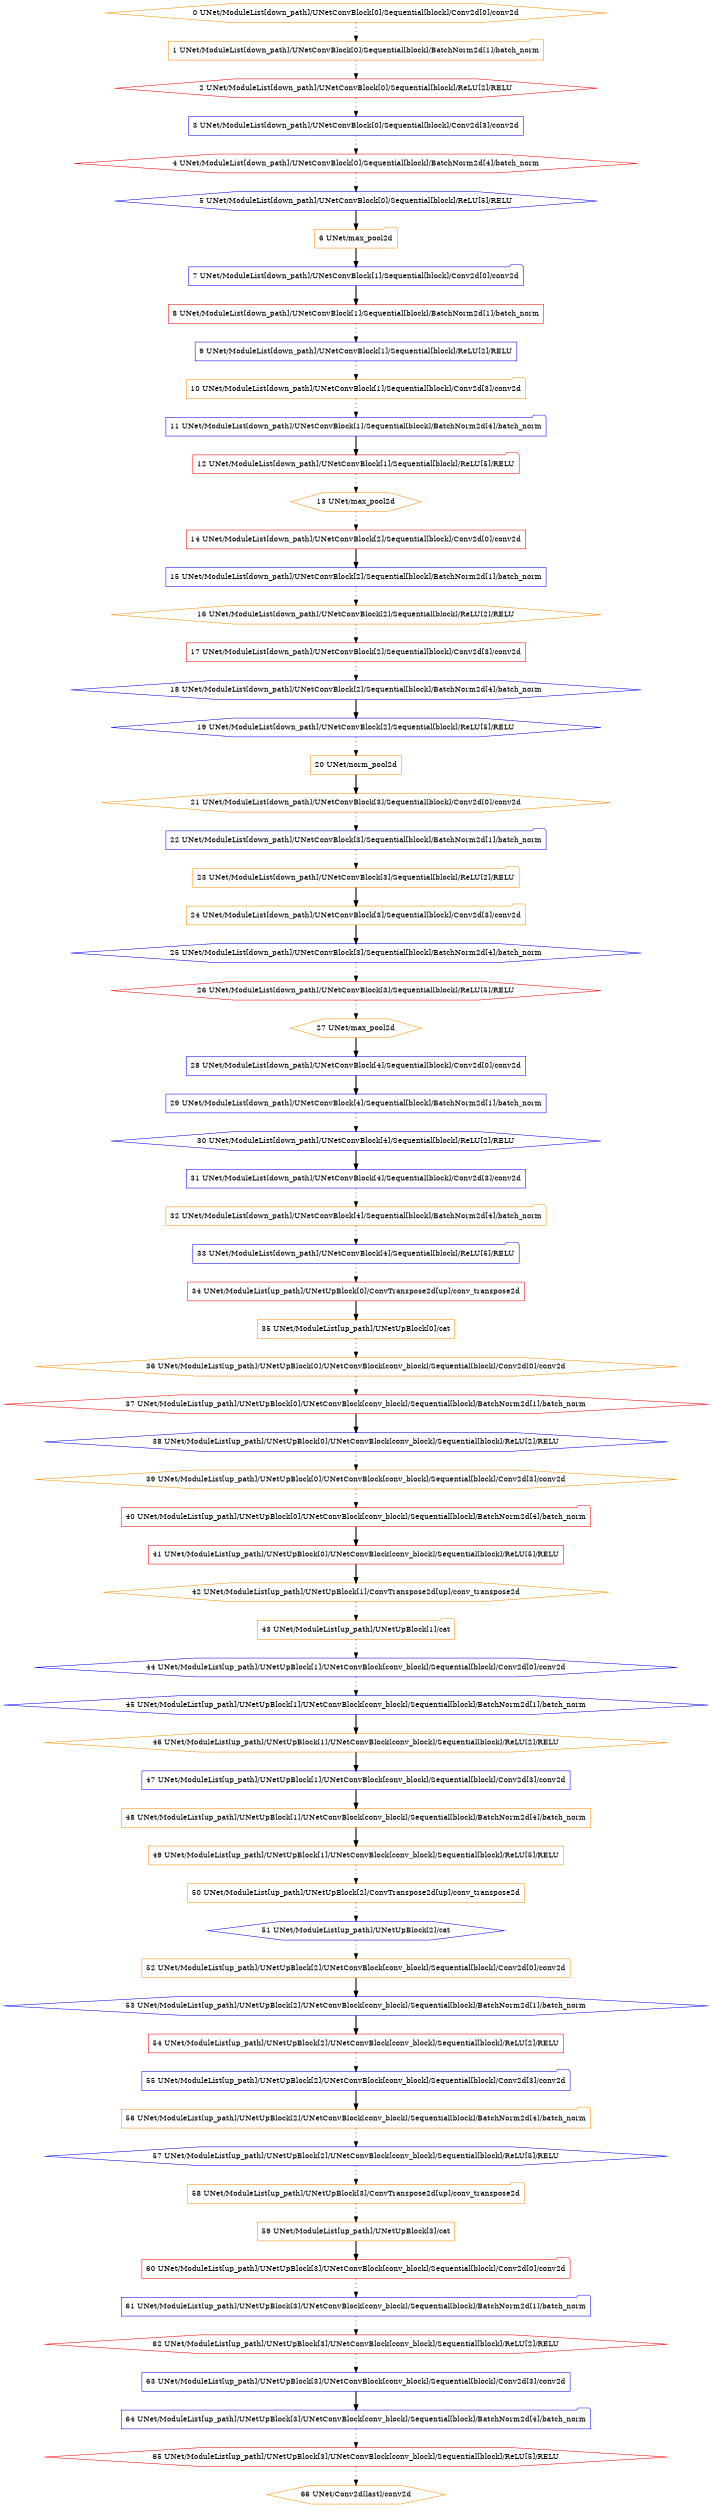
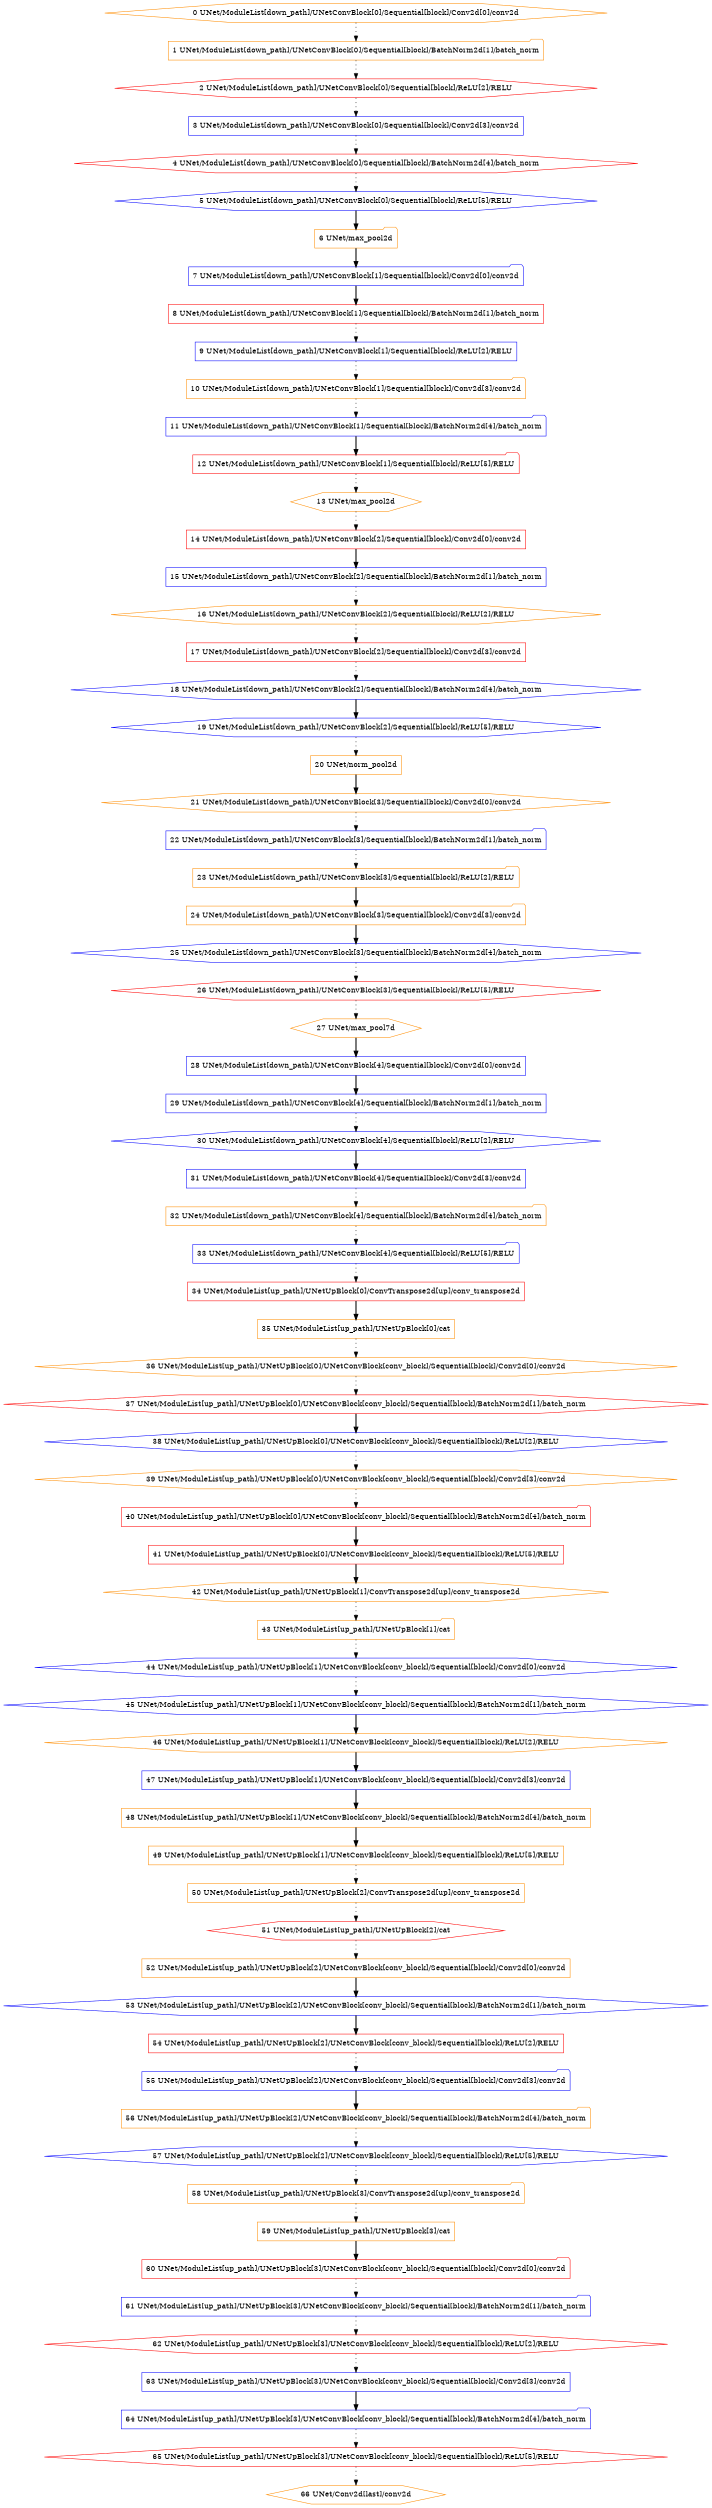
(356, 1028) -> (356, 1028)
(356, 1931) -> (356, 1931)
